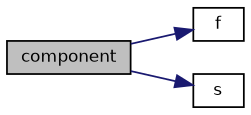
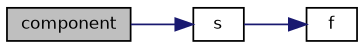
(153, 39) -> (266, 24)
